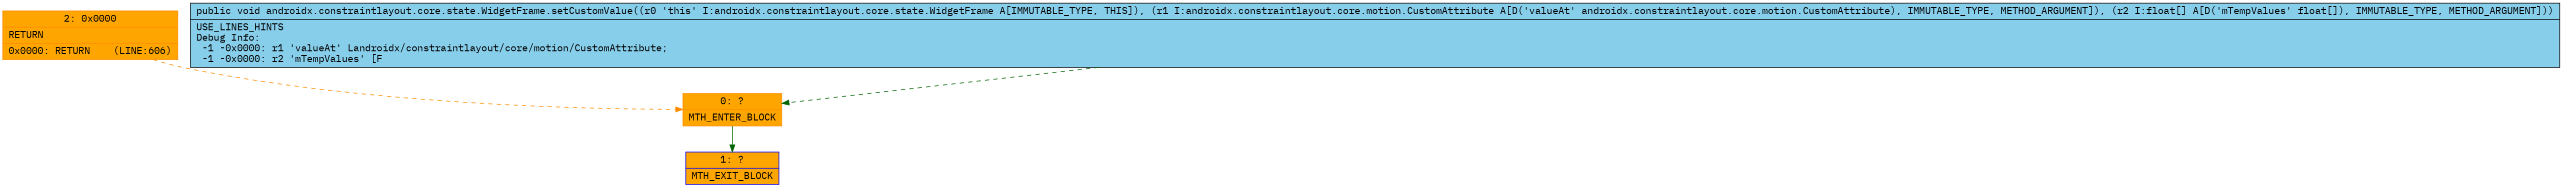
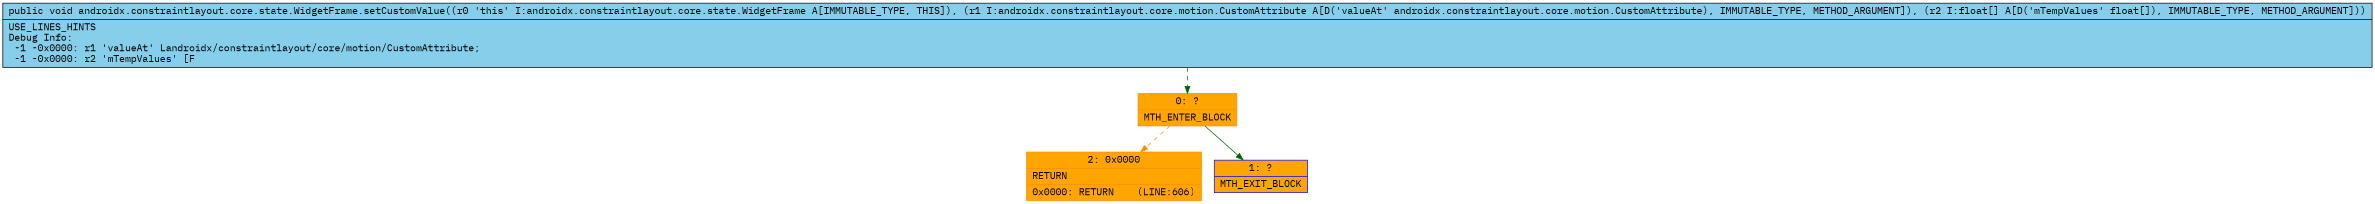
(413, 98) -> (1158, 137)
